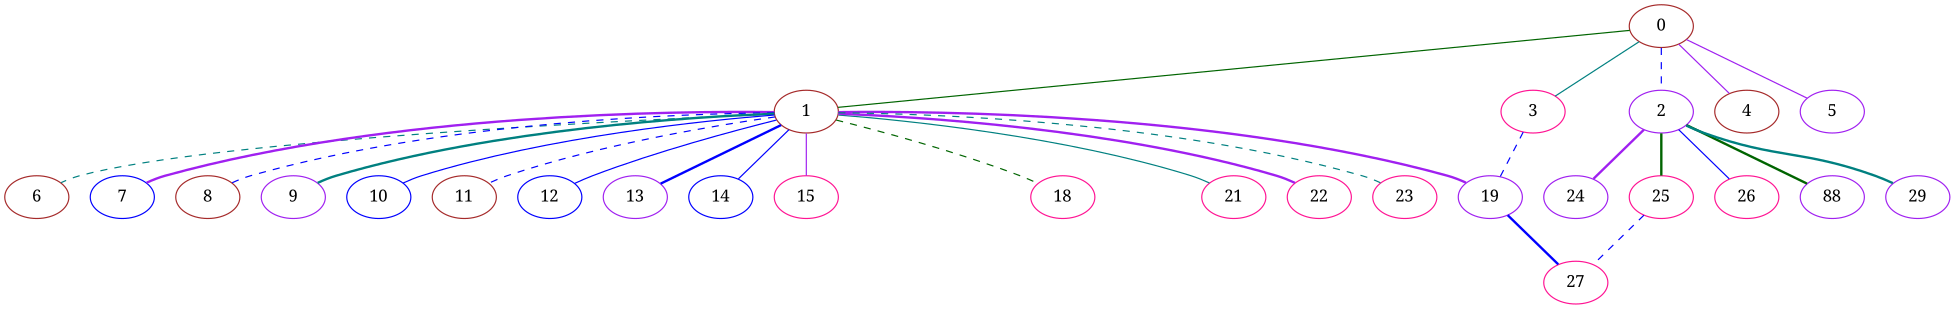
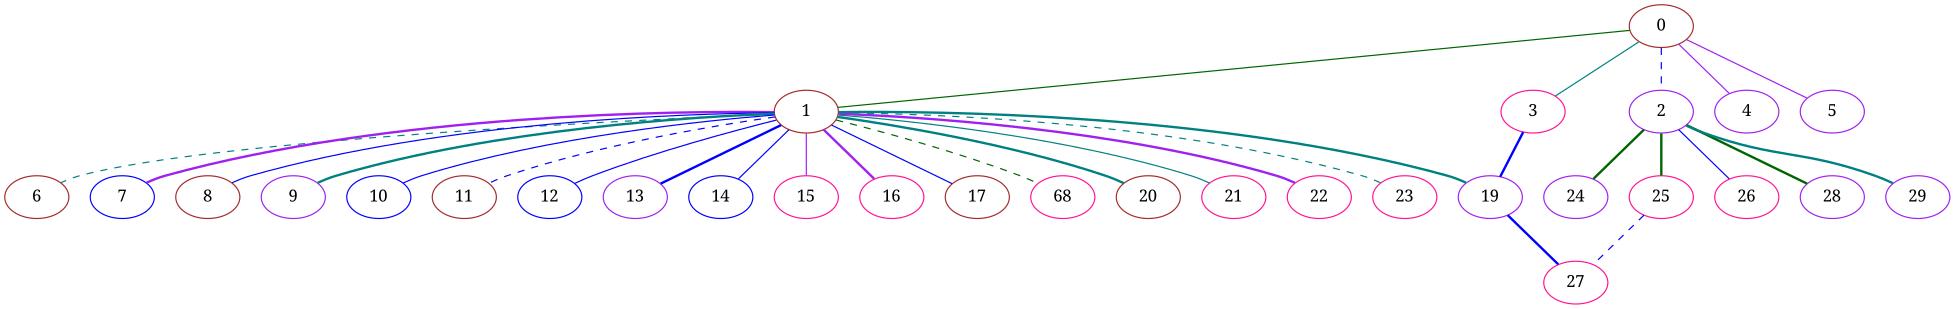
(1747, 112) -> (1747, 112)
(1155, 125) -> (1155, 125)
(392, 145) -> (392, 145)
(1512, 154) -> (1512, 154)
(1619, 154) -> (1619, 154)
none -> (892, 197)
none -> (977, 197)
(1063, 197) -> (1063, 197)
none -> (1148, 197)
(1832, 197) -> (1832, 197)
